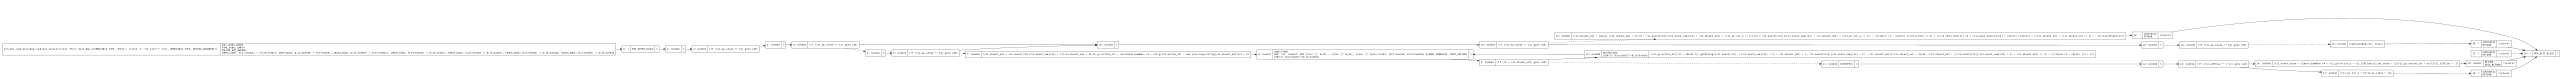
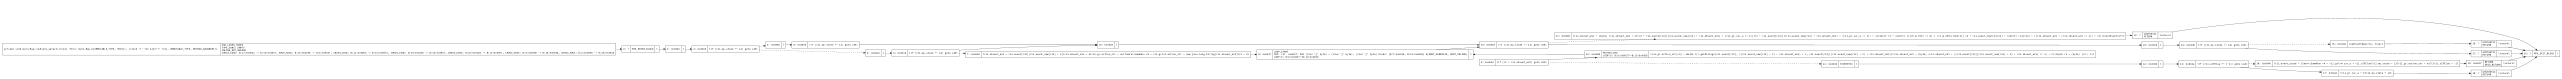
(854, 50) -> (811, 51)
none -> (2357, 53)
(1464, 60) -> (1457, 49)
